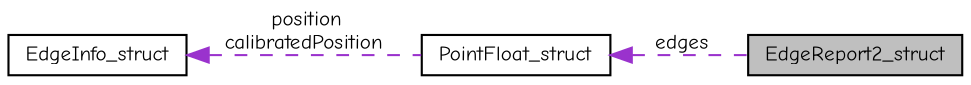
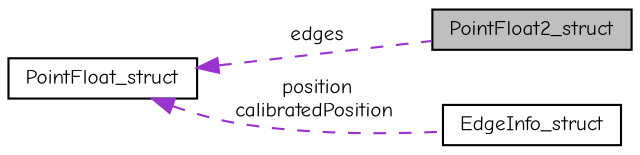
(315, 55) -> (306, 131)
(855, 55) -> (532, 30)
